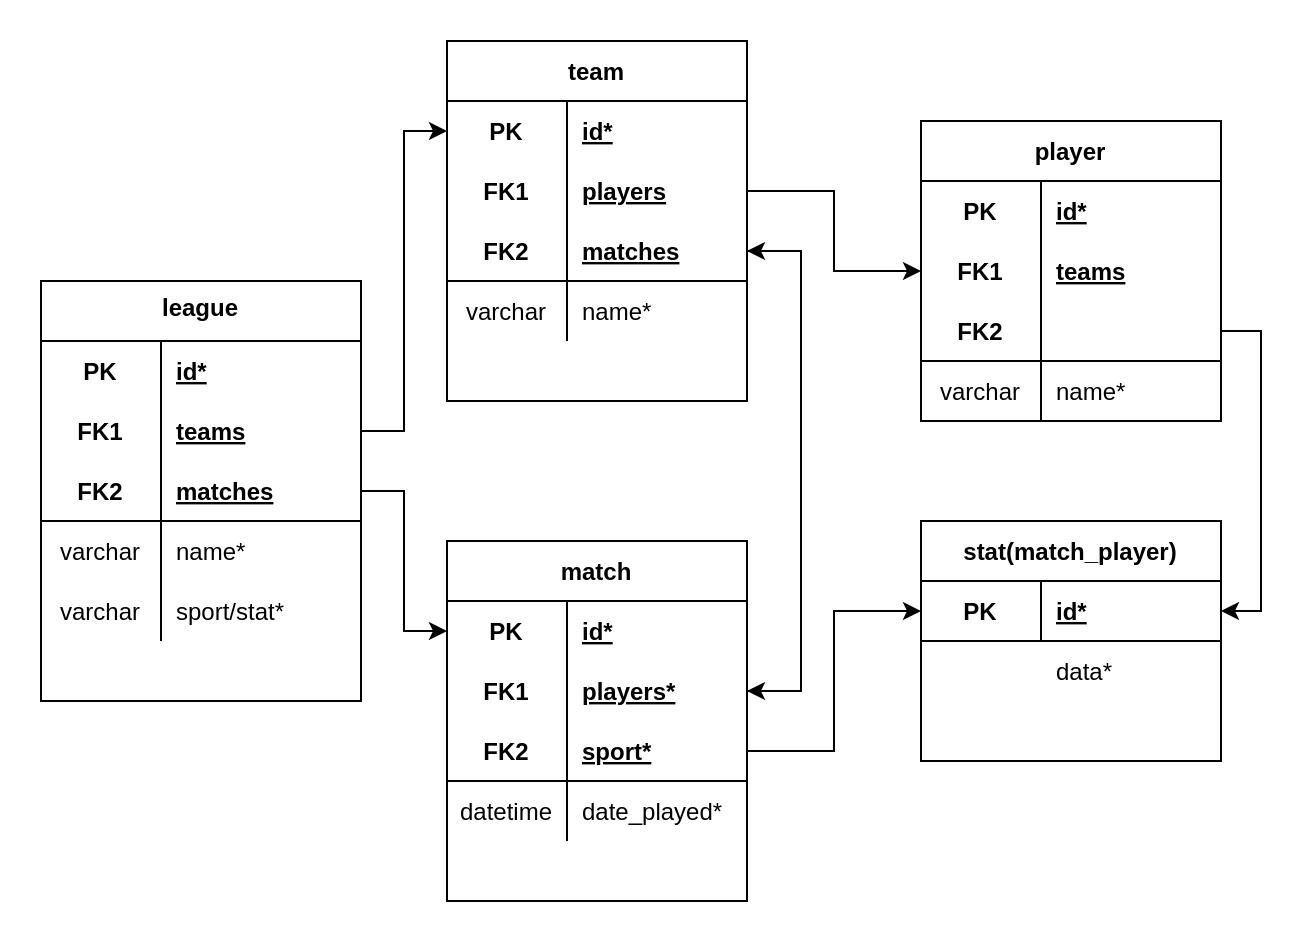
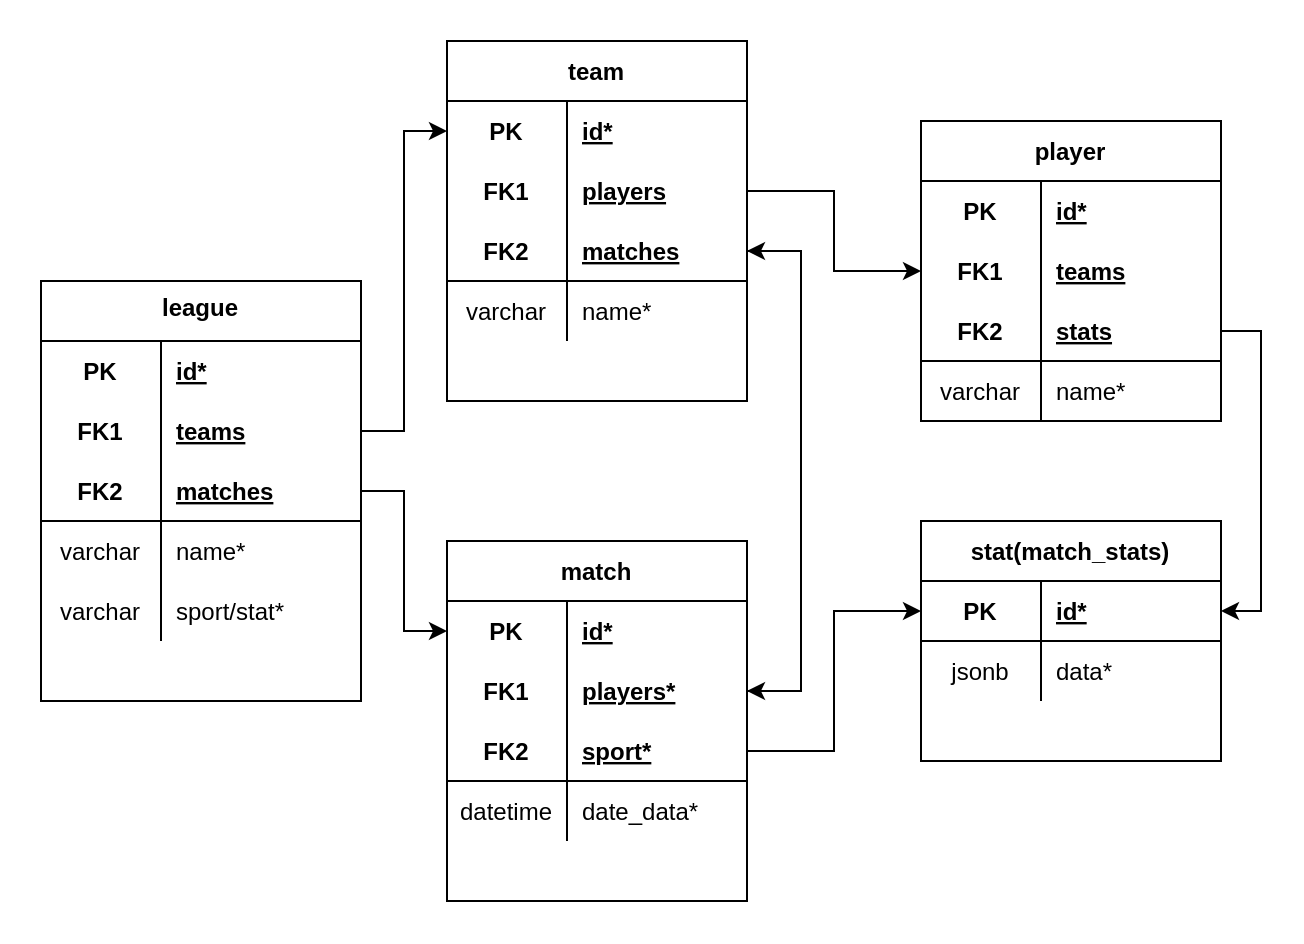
none -> (1131, 331)
(1070, 552) -> (1070, 552)
none -> (981, 671)
(660, 812) -> (649, 812)
